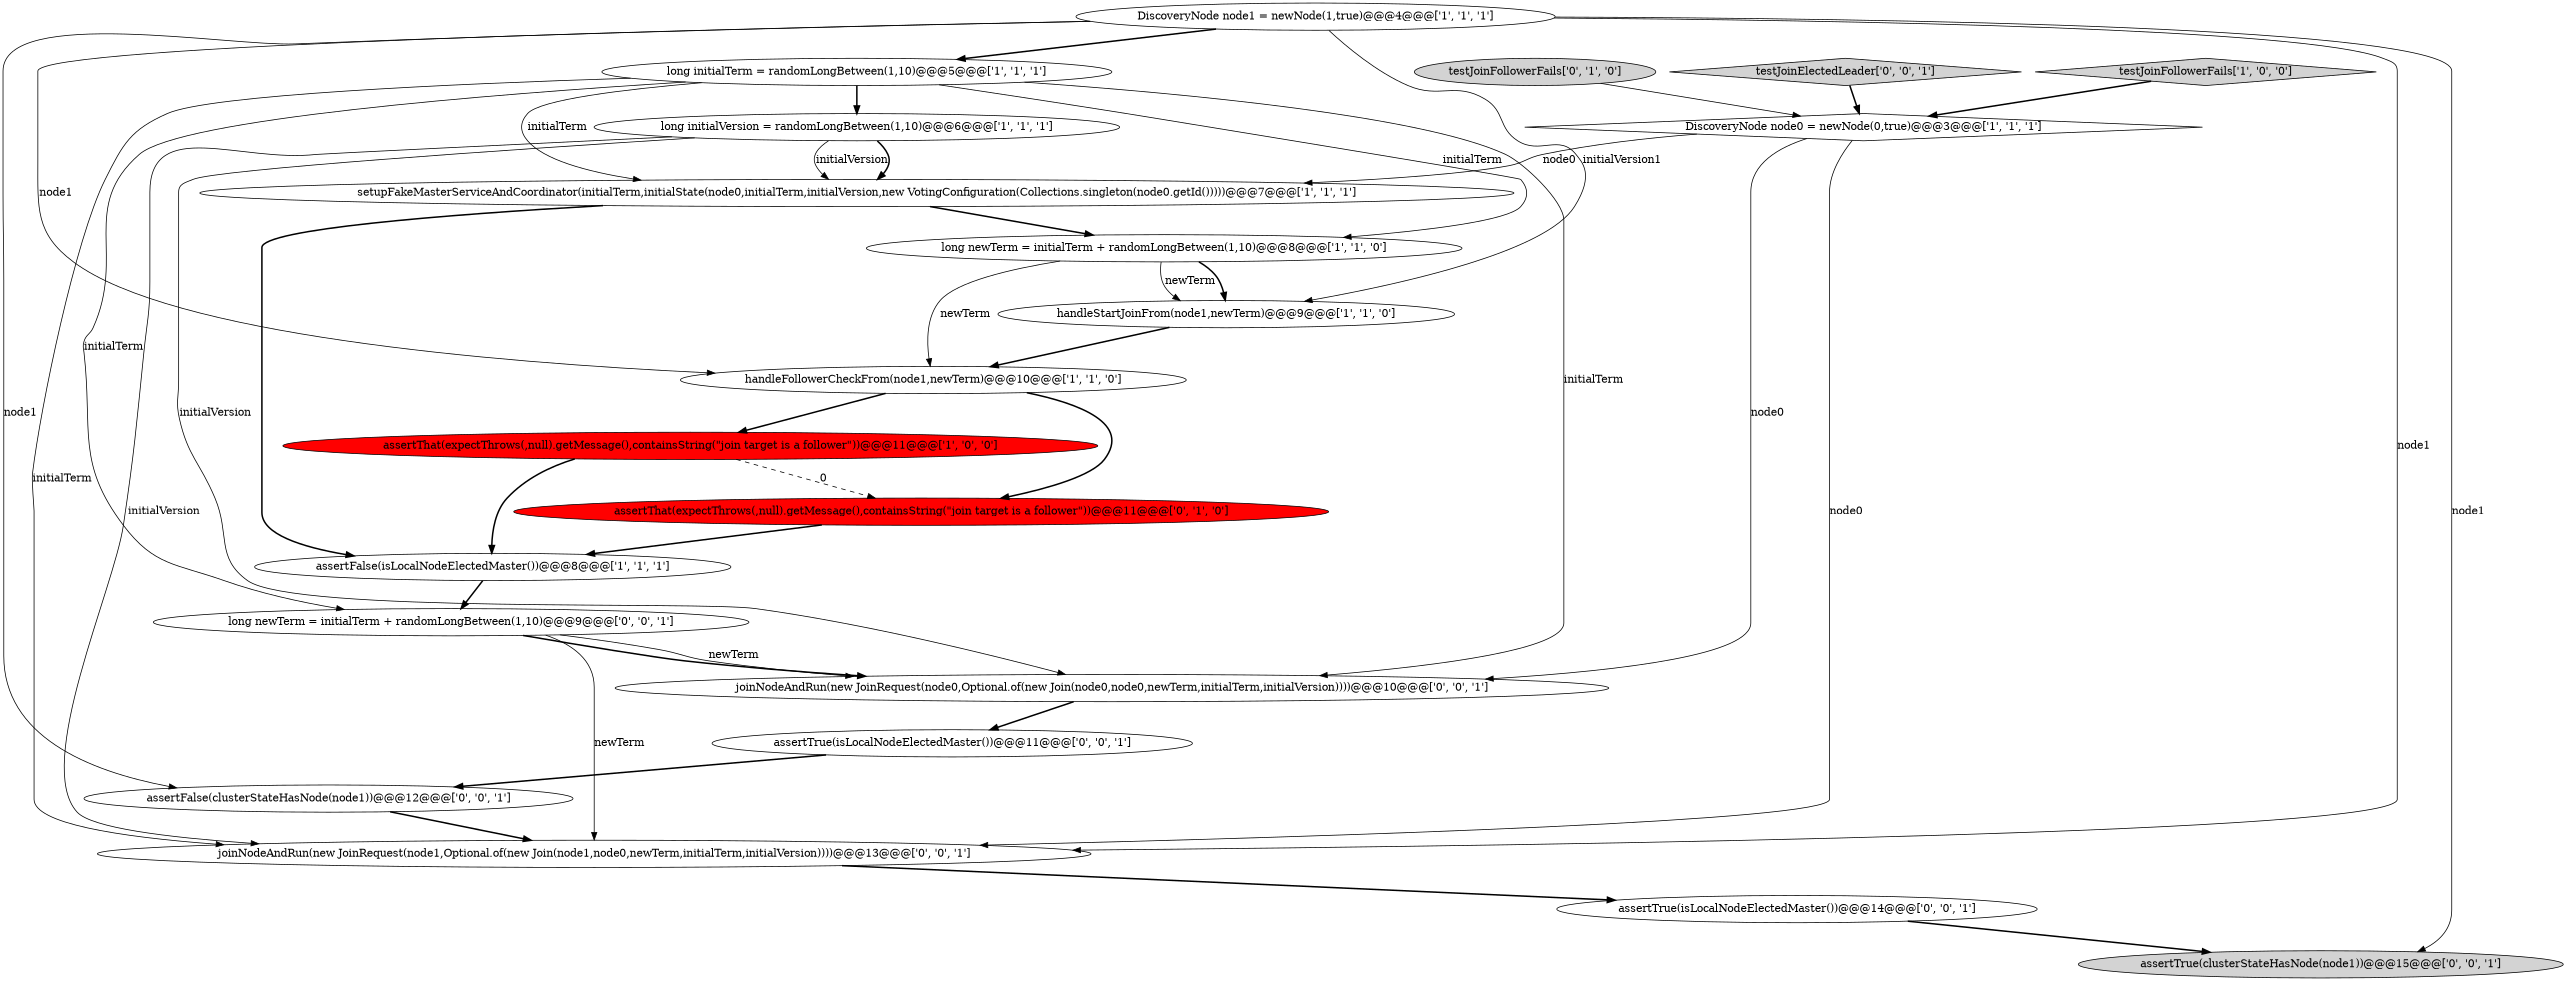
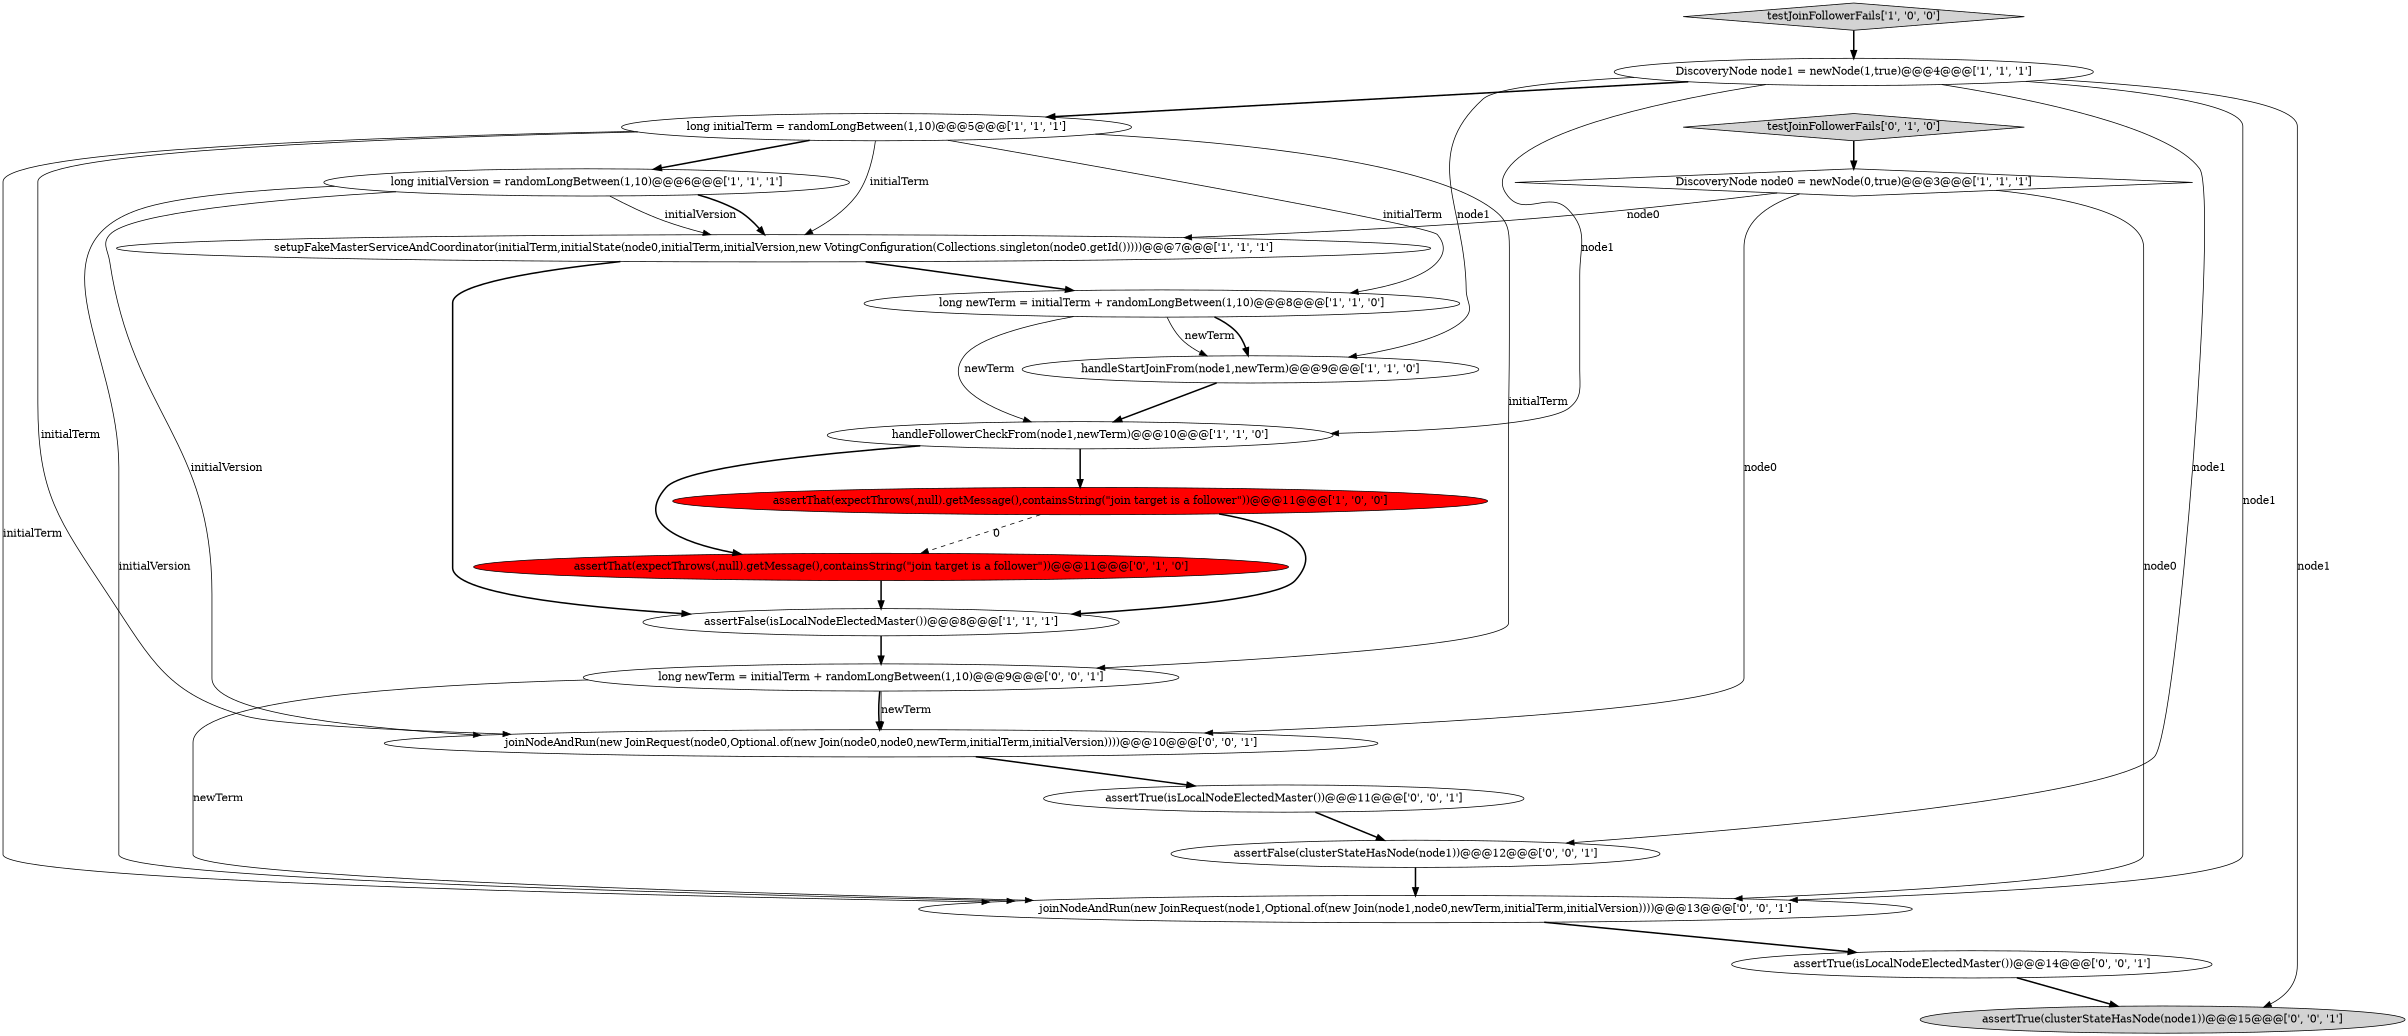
(1535, 72) -> (1854, 127)
(1845, 72) -> none
(2044, 98) -> (1854, 41)
(1697, 99) -> (1854, 151)
(1622, 160) -> (1474, 215)
